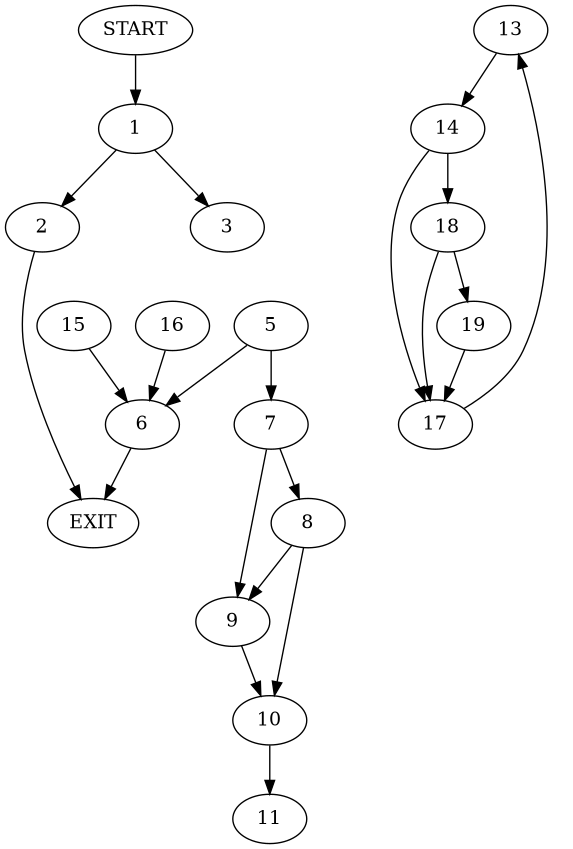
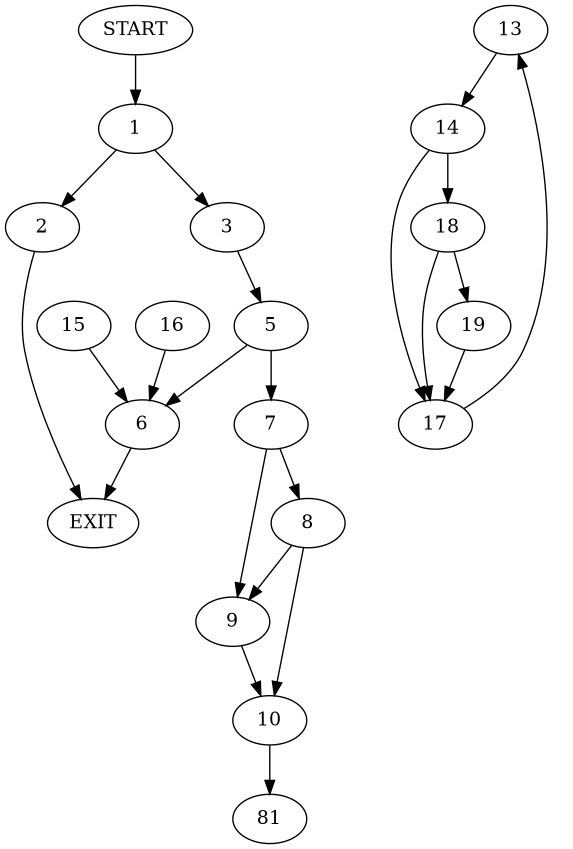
none -> (246, 270)
(270, 819) -> (270, 819)
